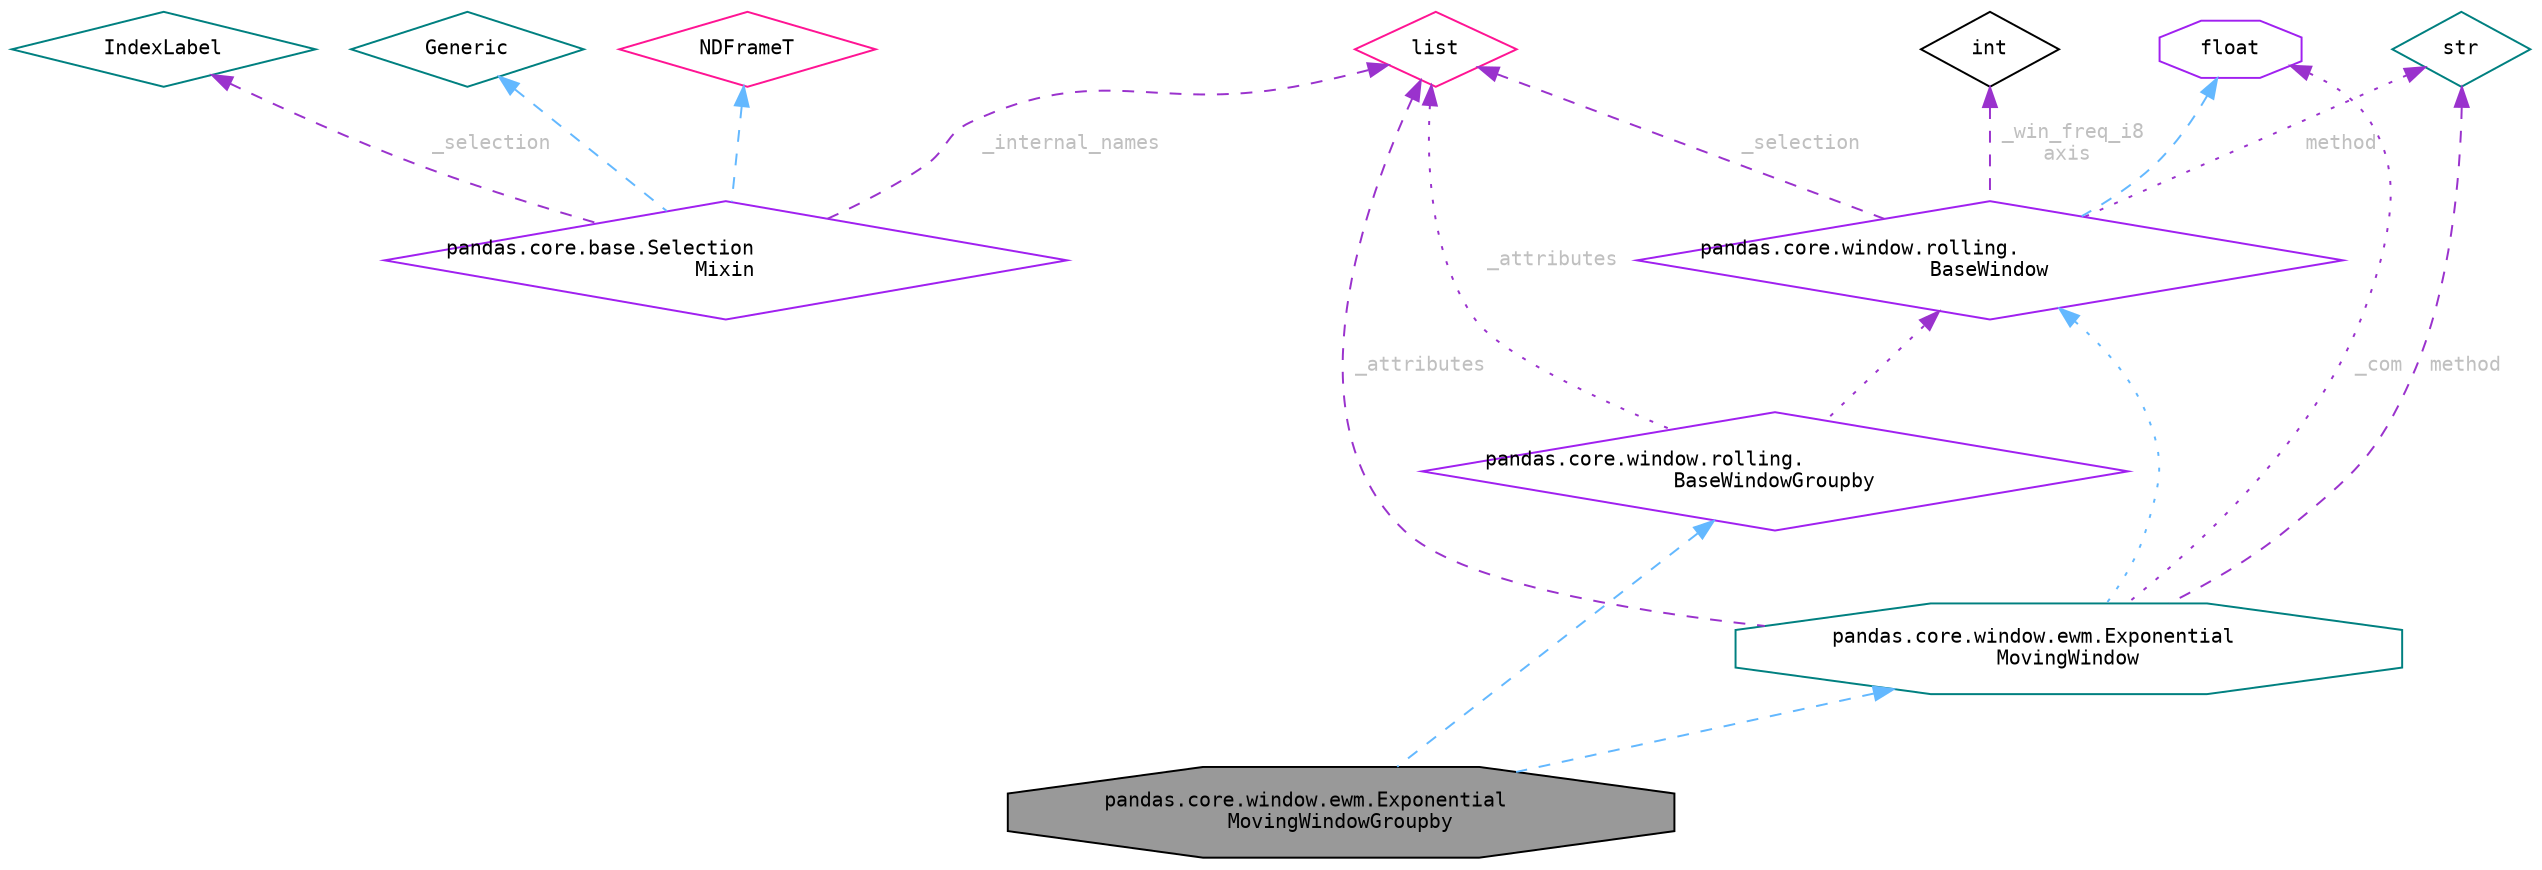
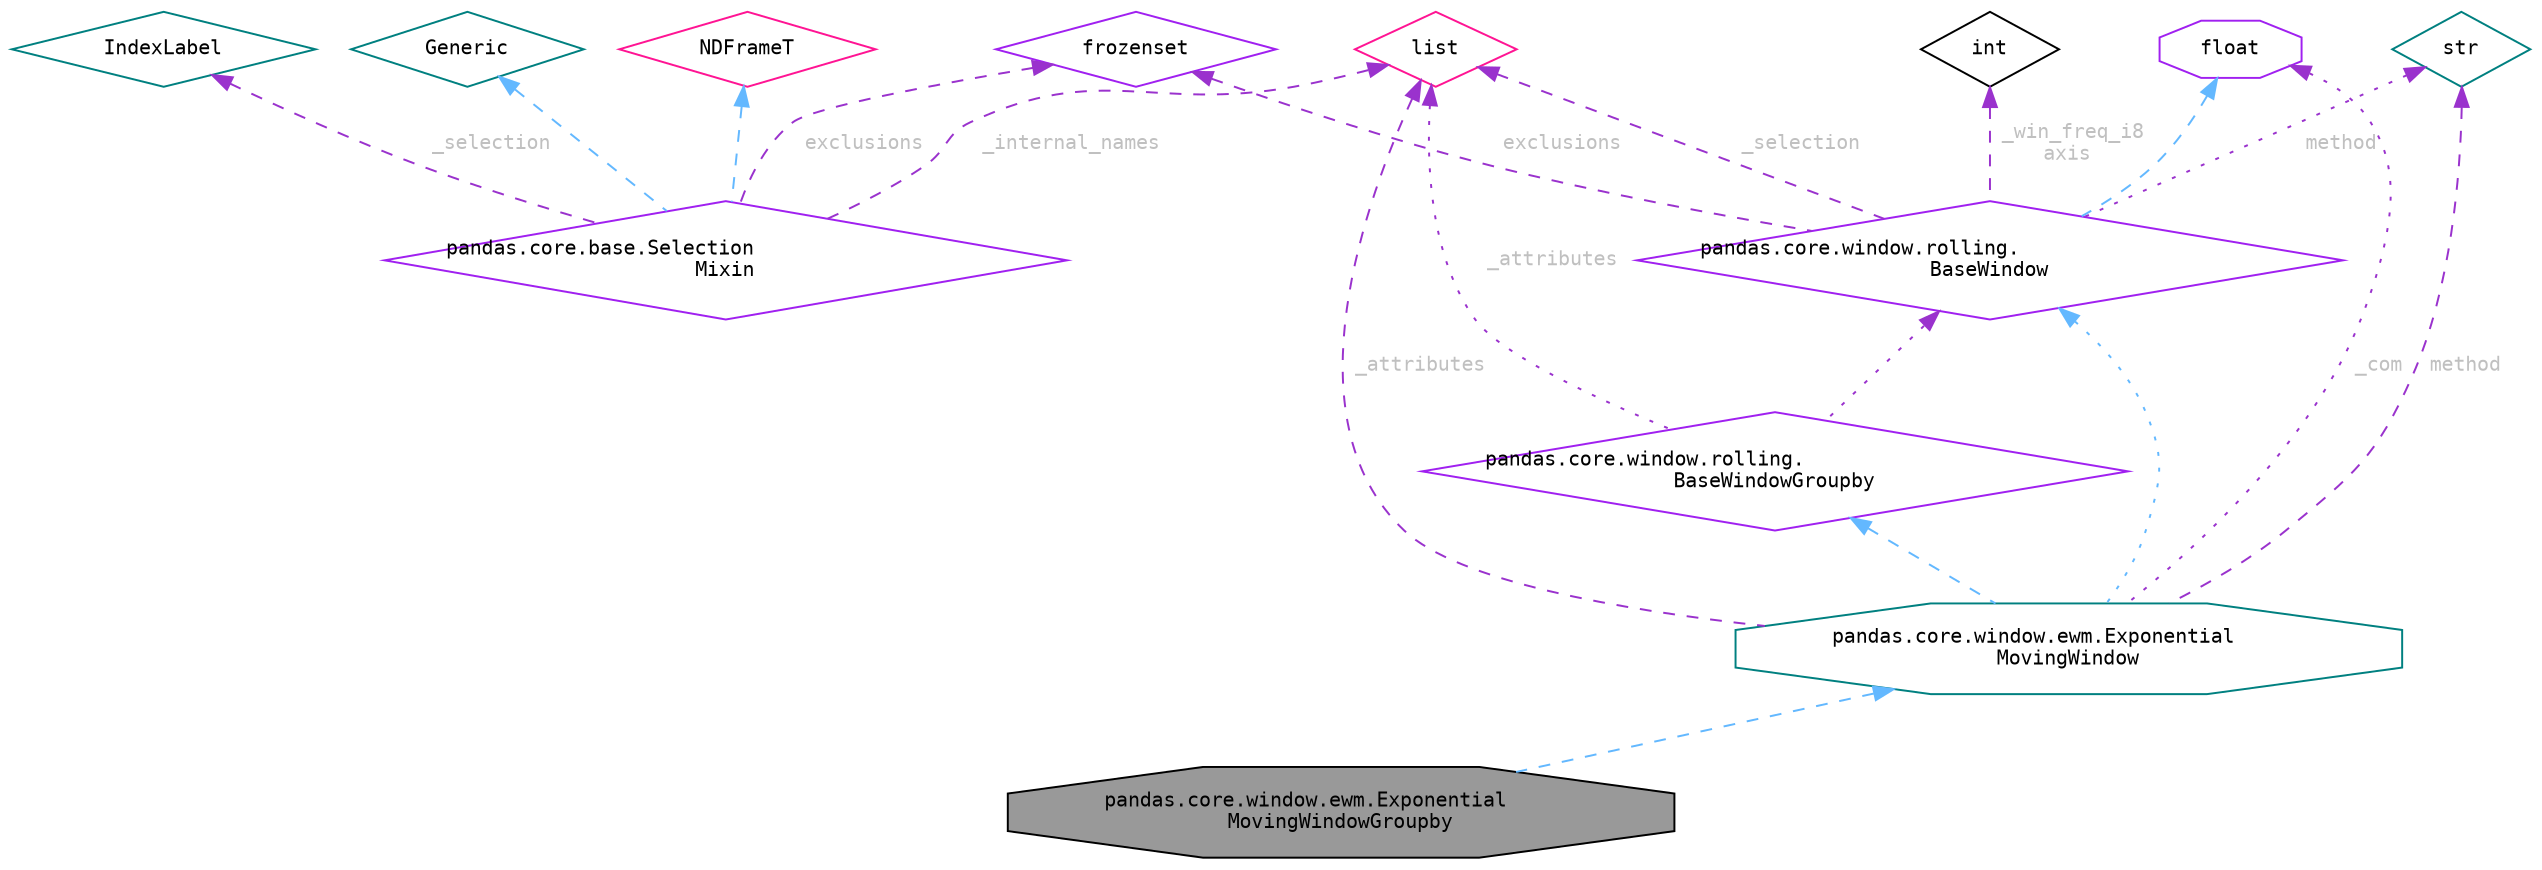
none -> (1136, 49)
(1547, 650) -> (1932, 566)
